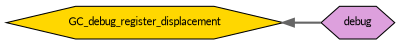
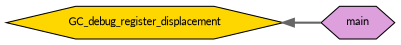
(358, 23) -> (358, 23)
